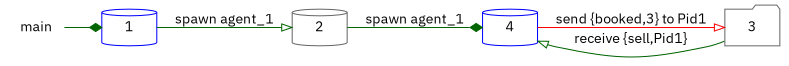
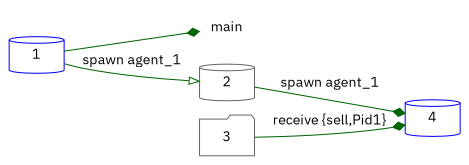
(77, 27) -> (126, 42)
(626, 27) -> none
(636, 57) -> (324, 134)
